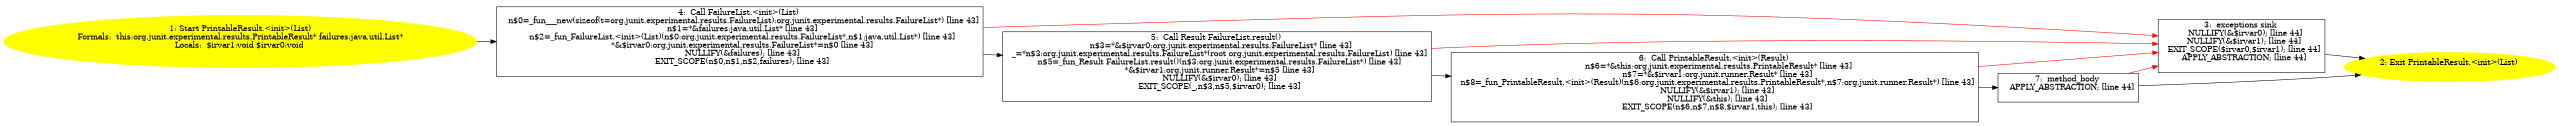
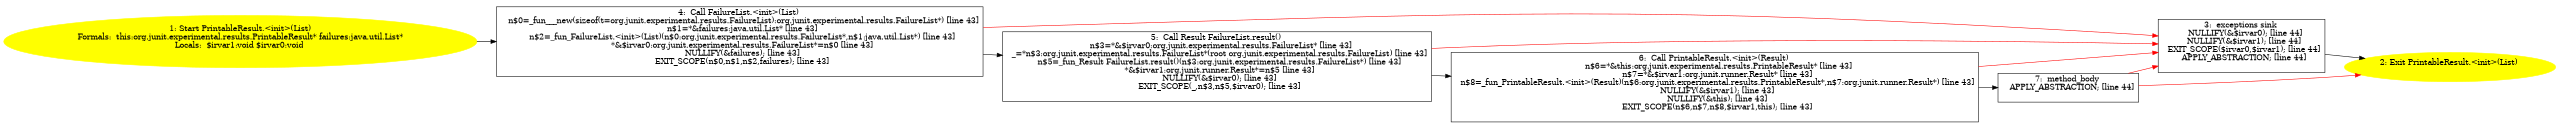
(2247, 82) -> (2247, 82)
